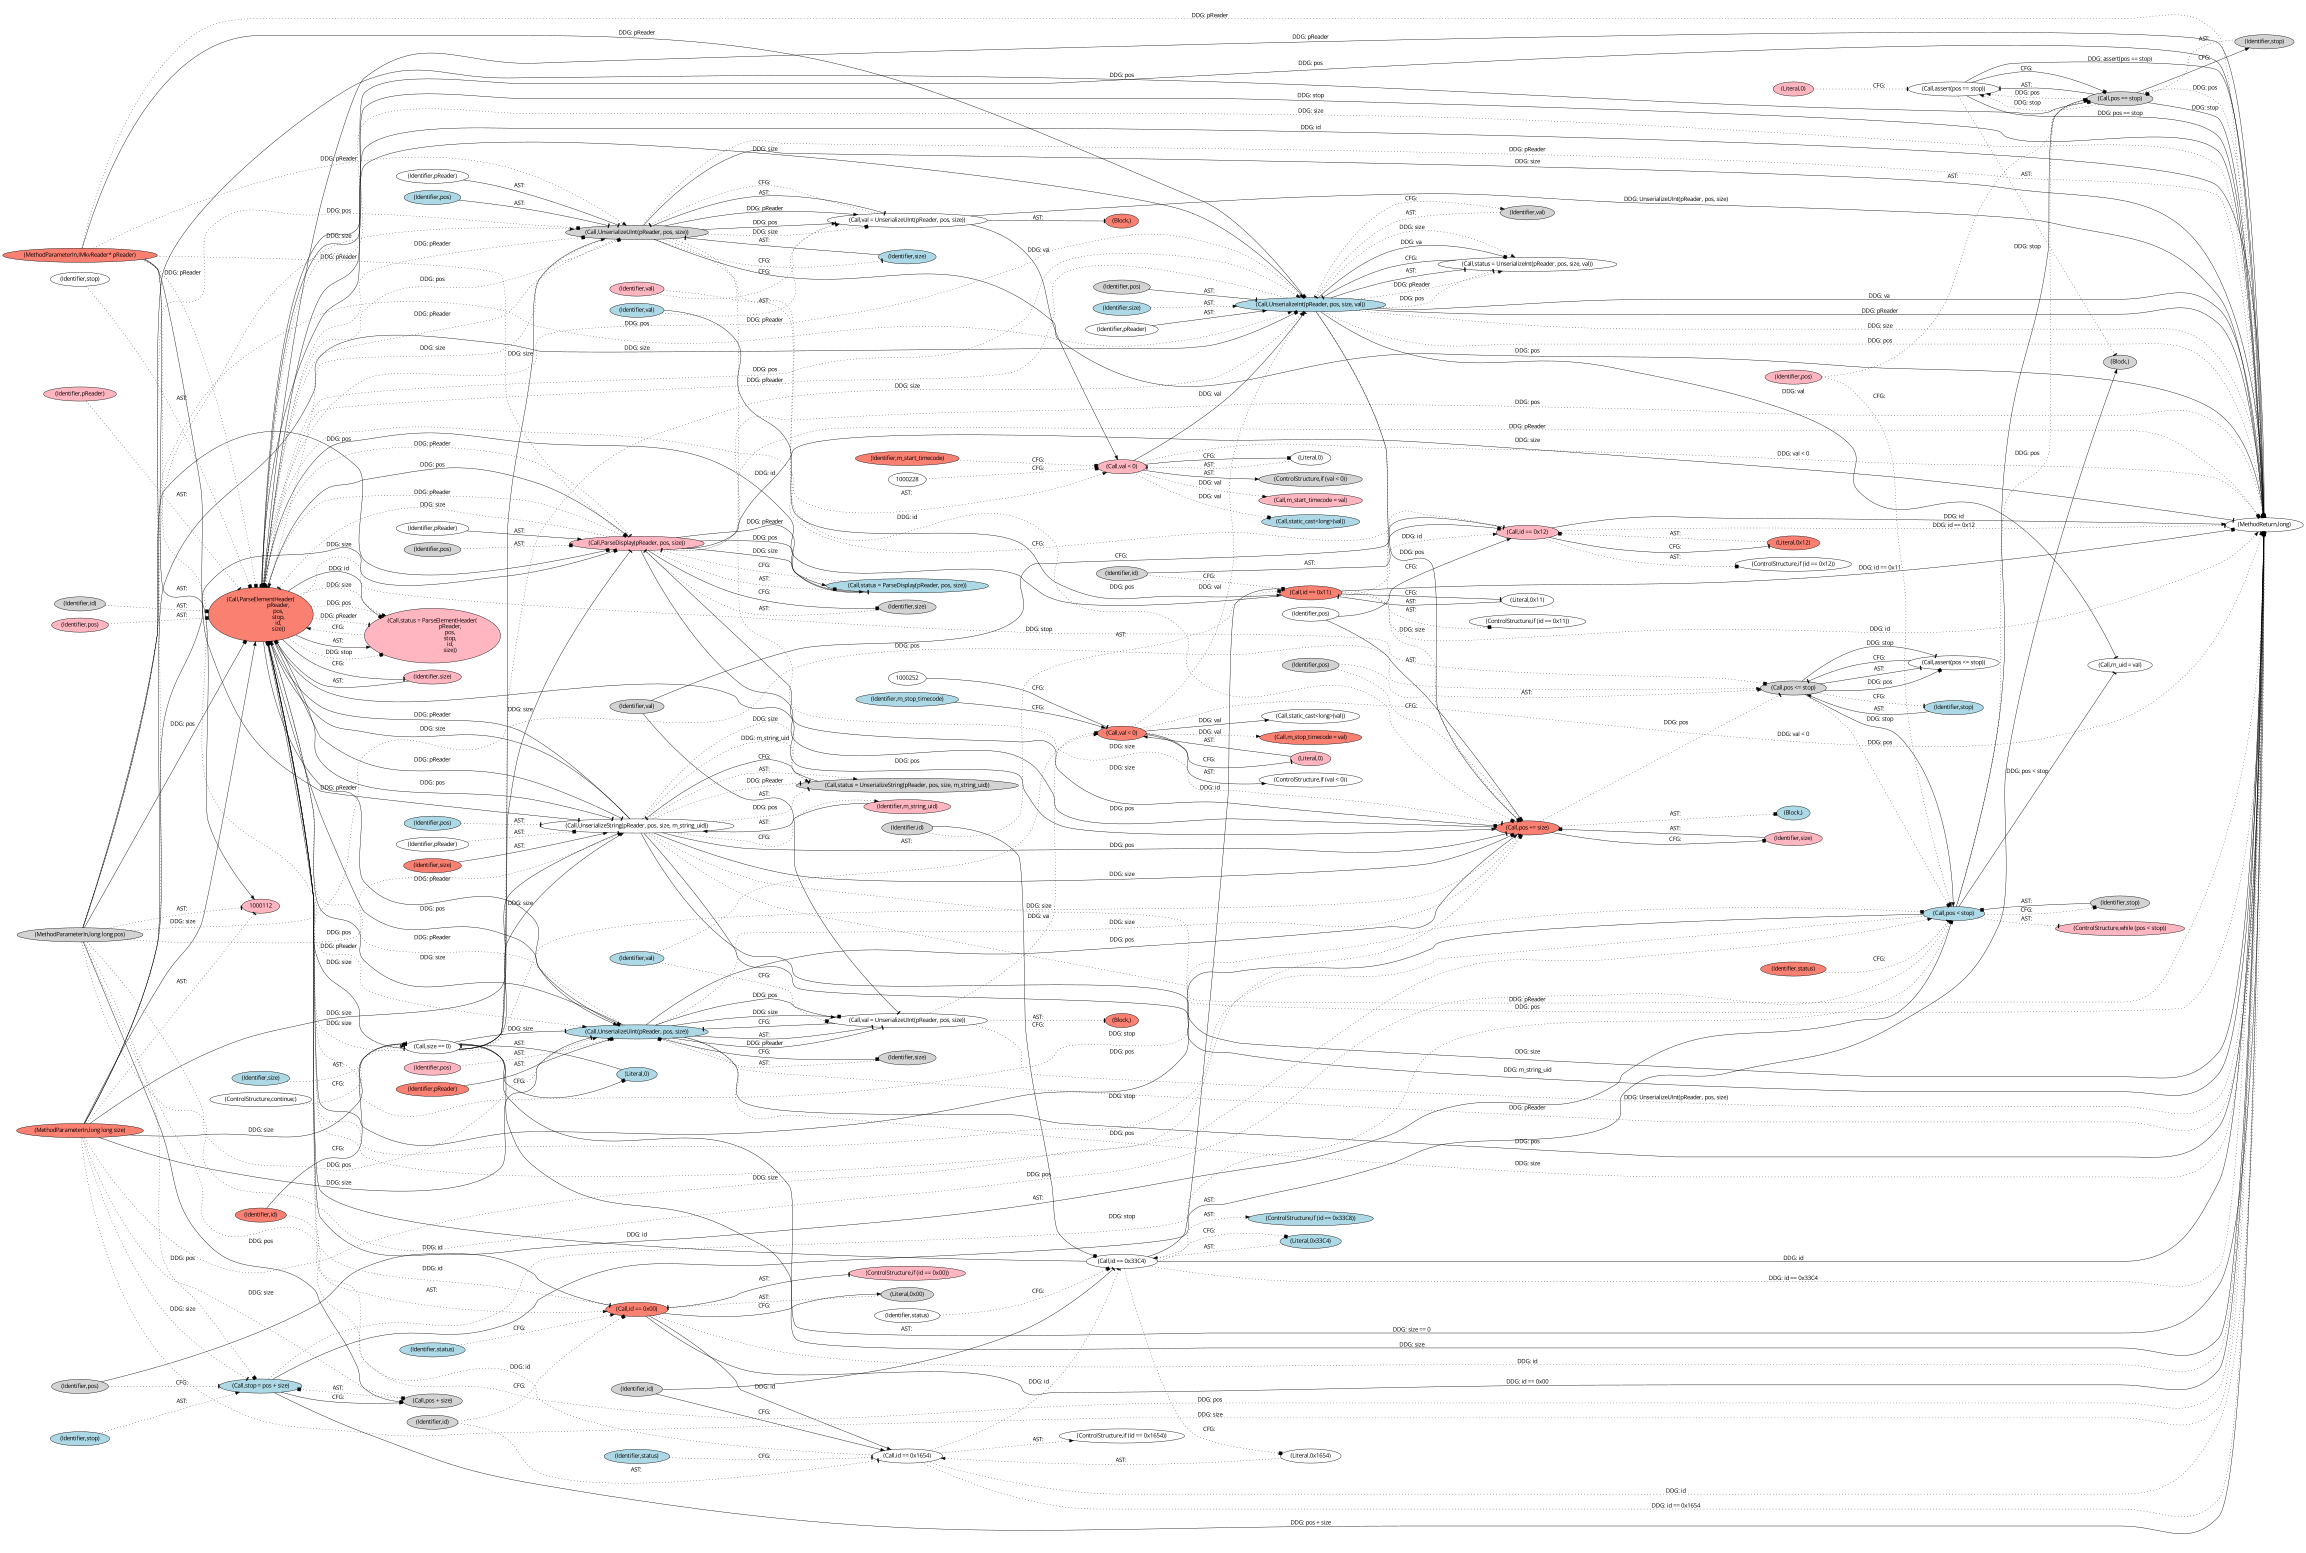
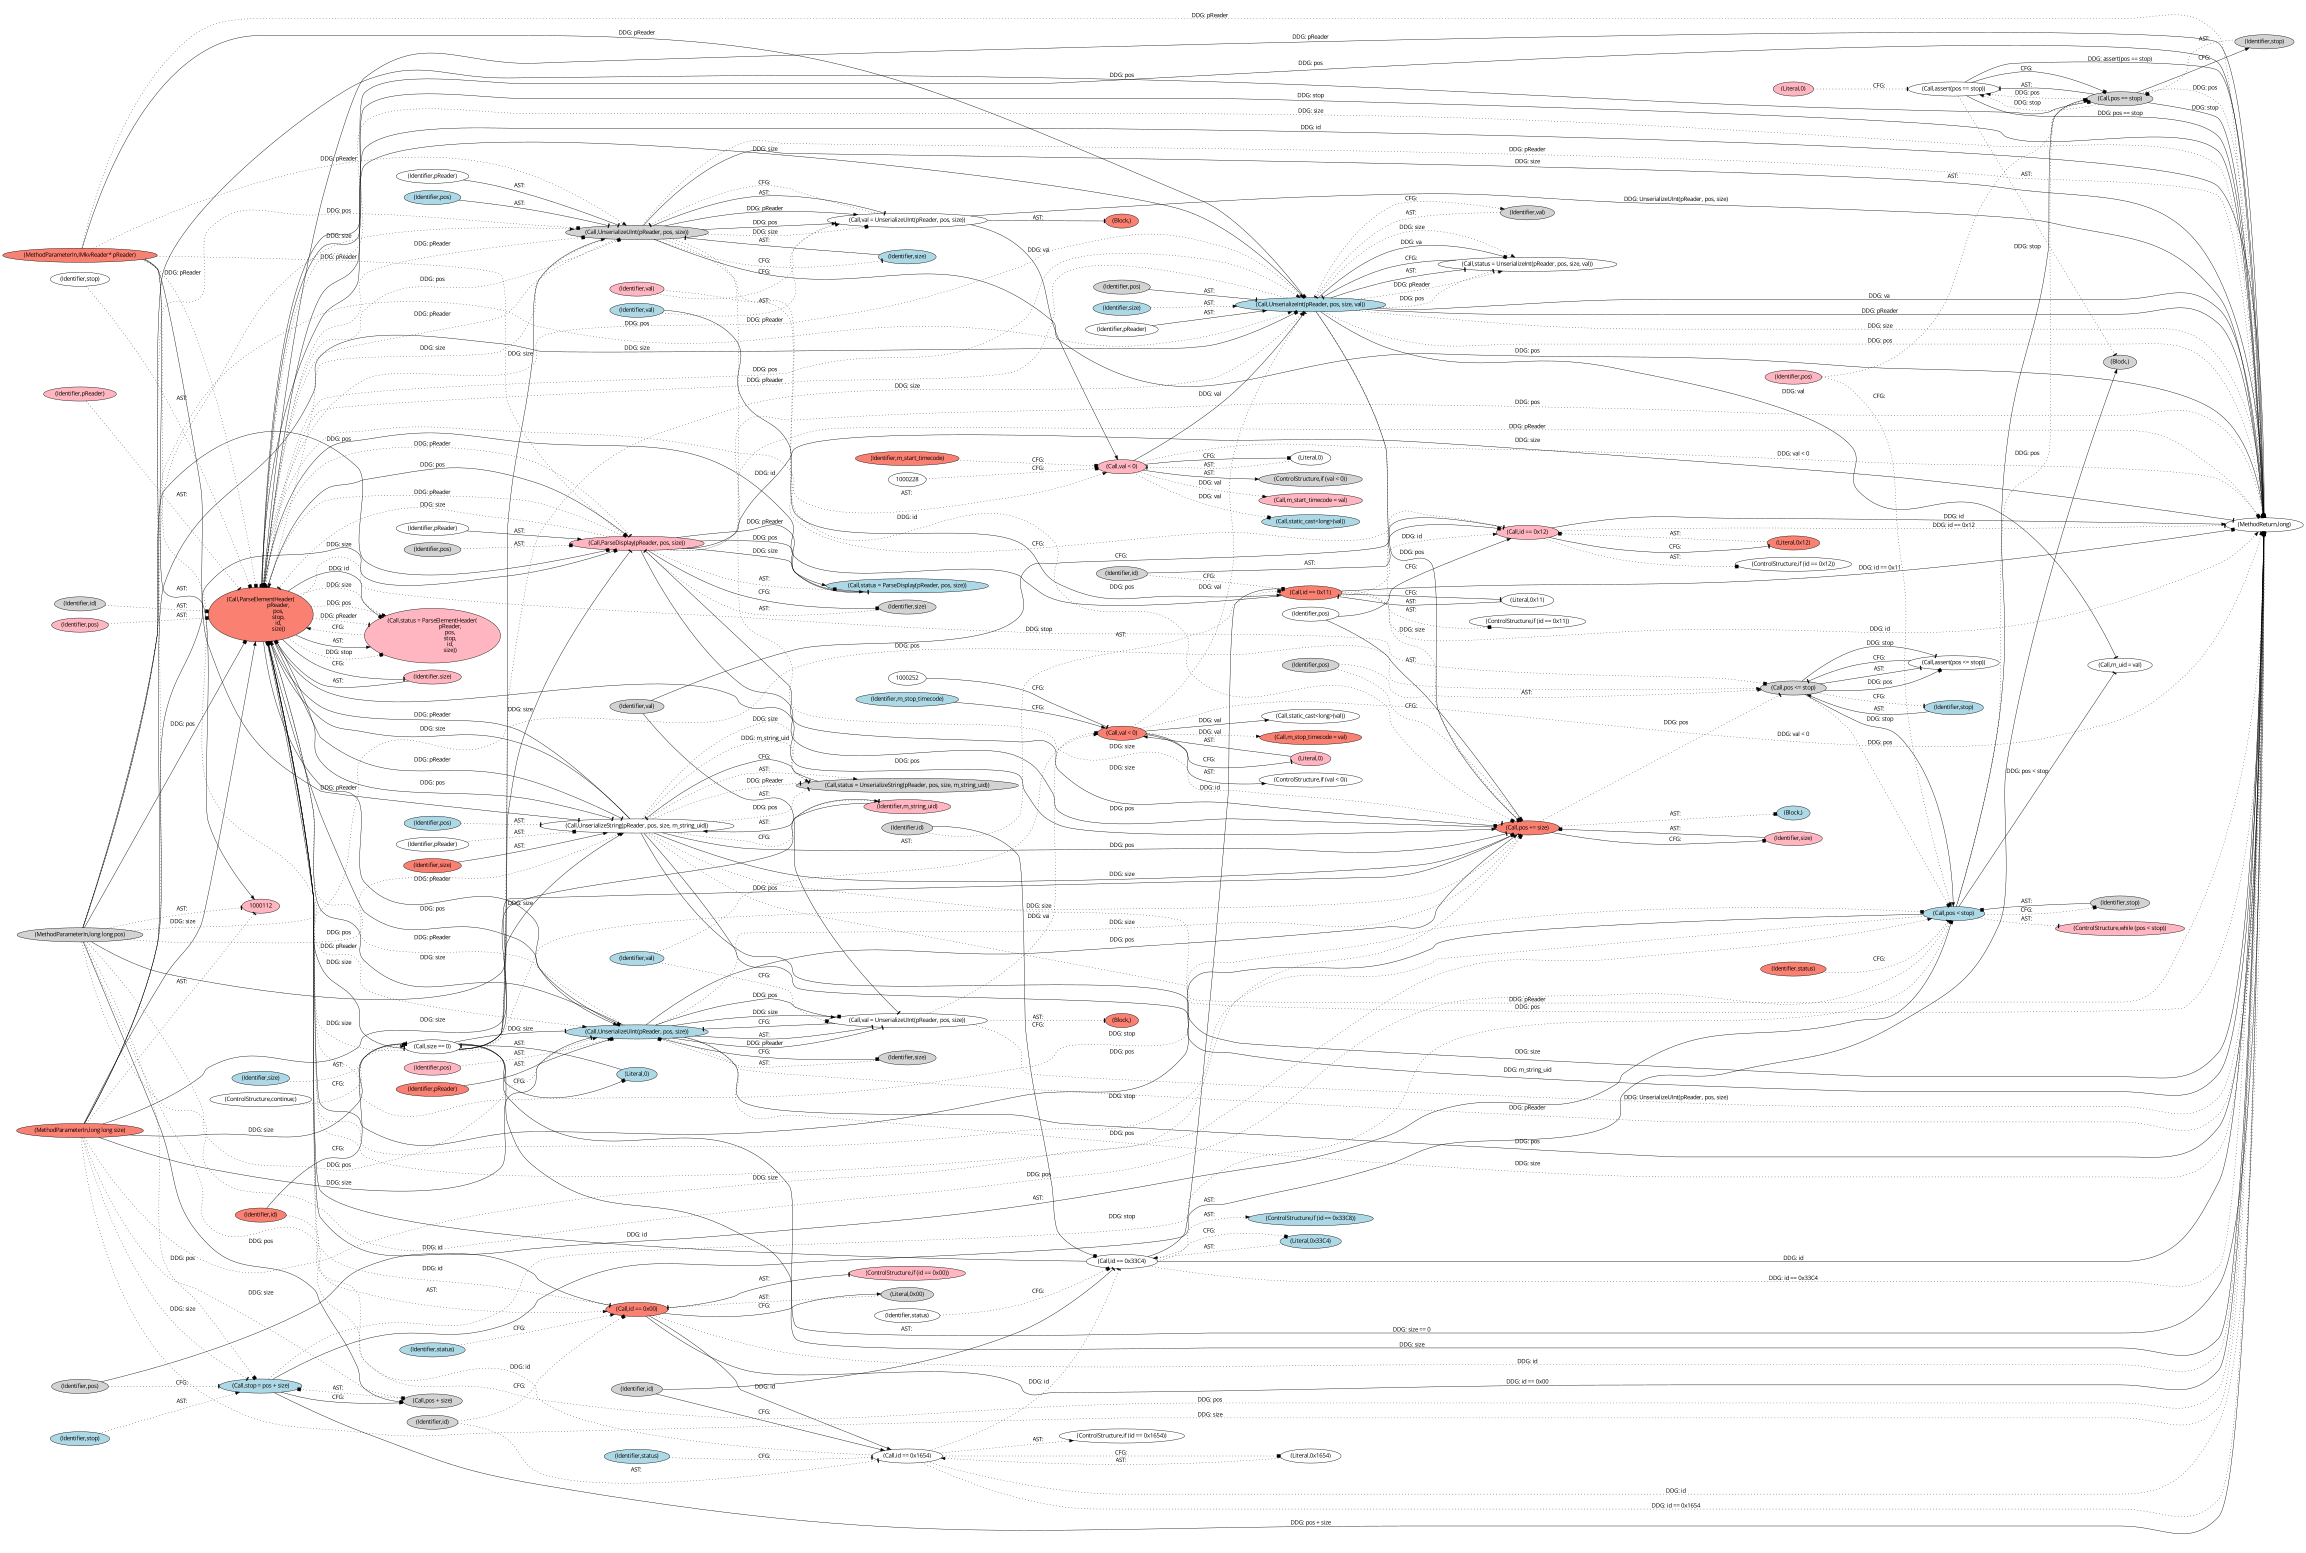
(753, 570) -> none
none -> (764, 892)
(395, 1014) -> (479, 1031)
(1168, 1395) -> (1109, 1456)
